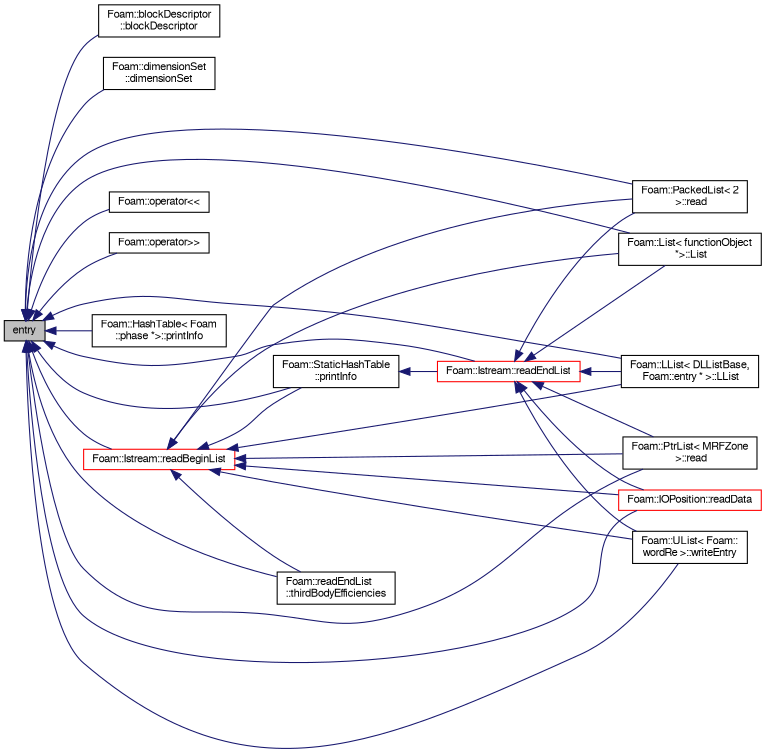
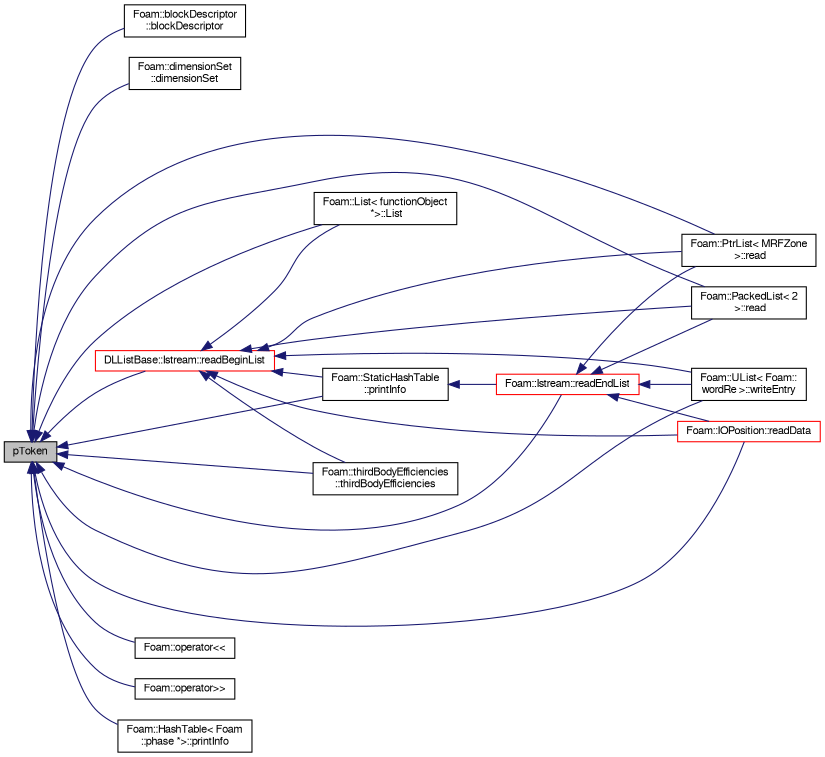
(599, 310) -> none
(25, 331) -> (31, 452)
(690, 372) -> none
(159, 459) -> (185, 361)
(336, 588) -> (385, 479)
